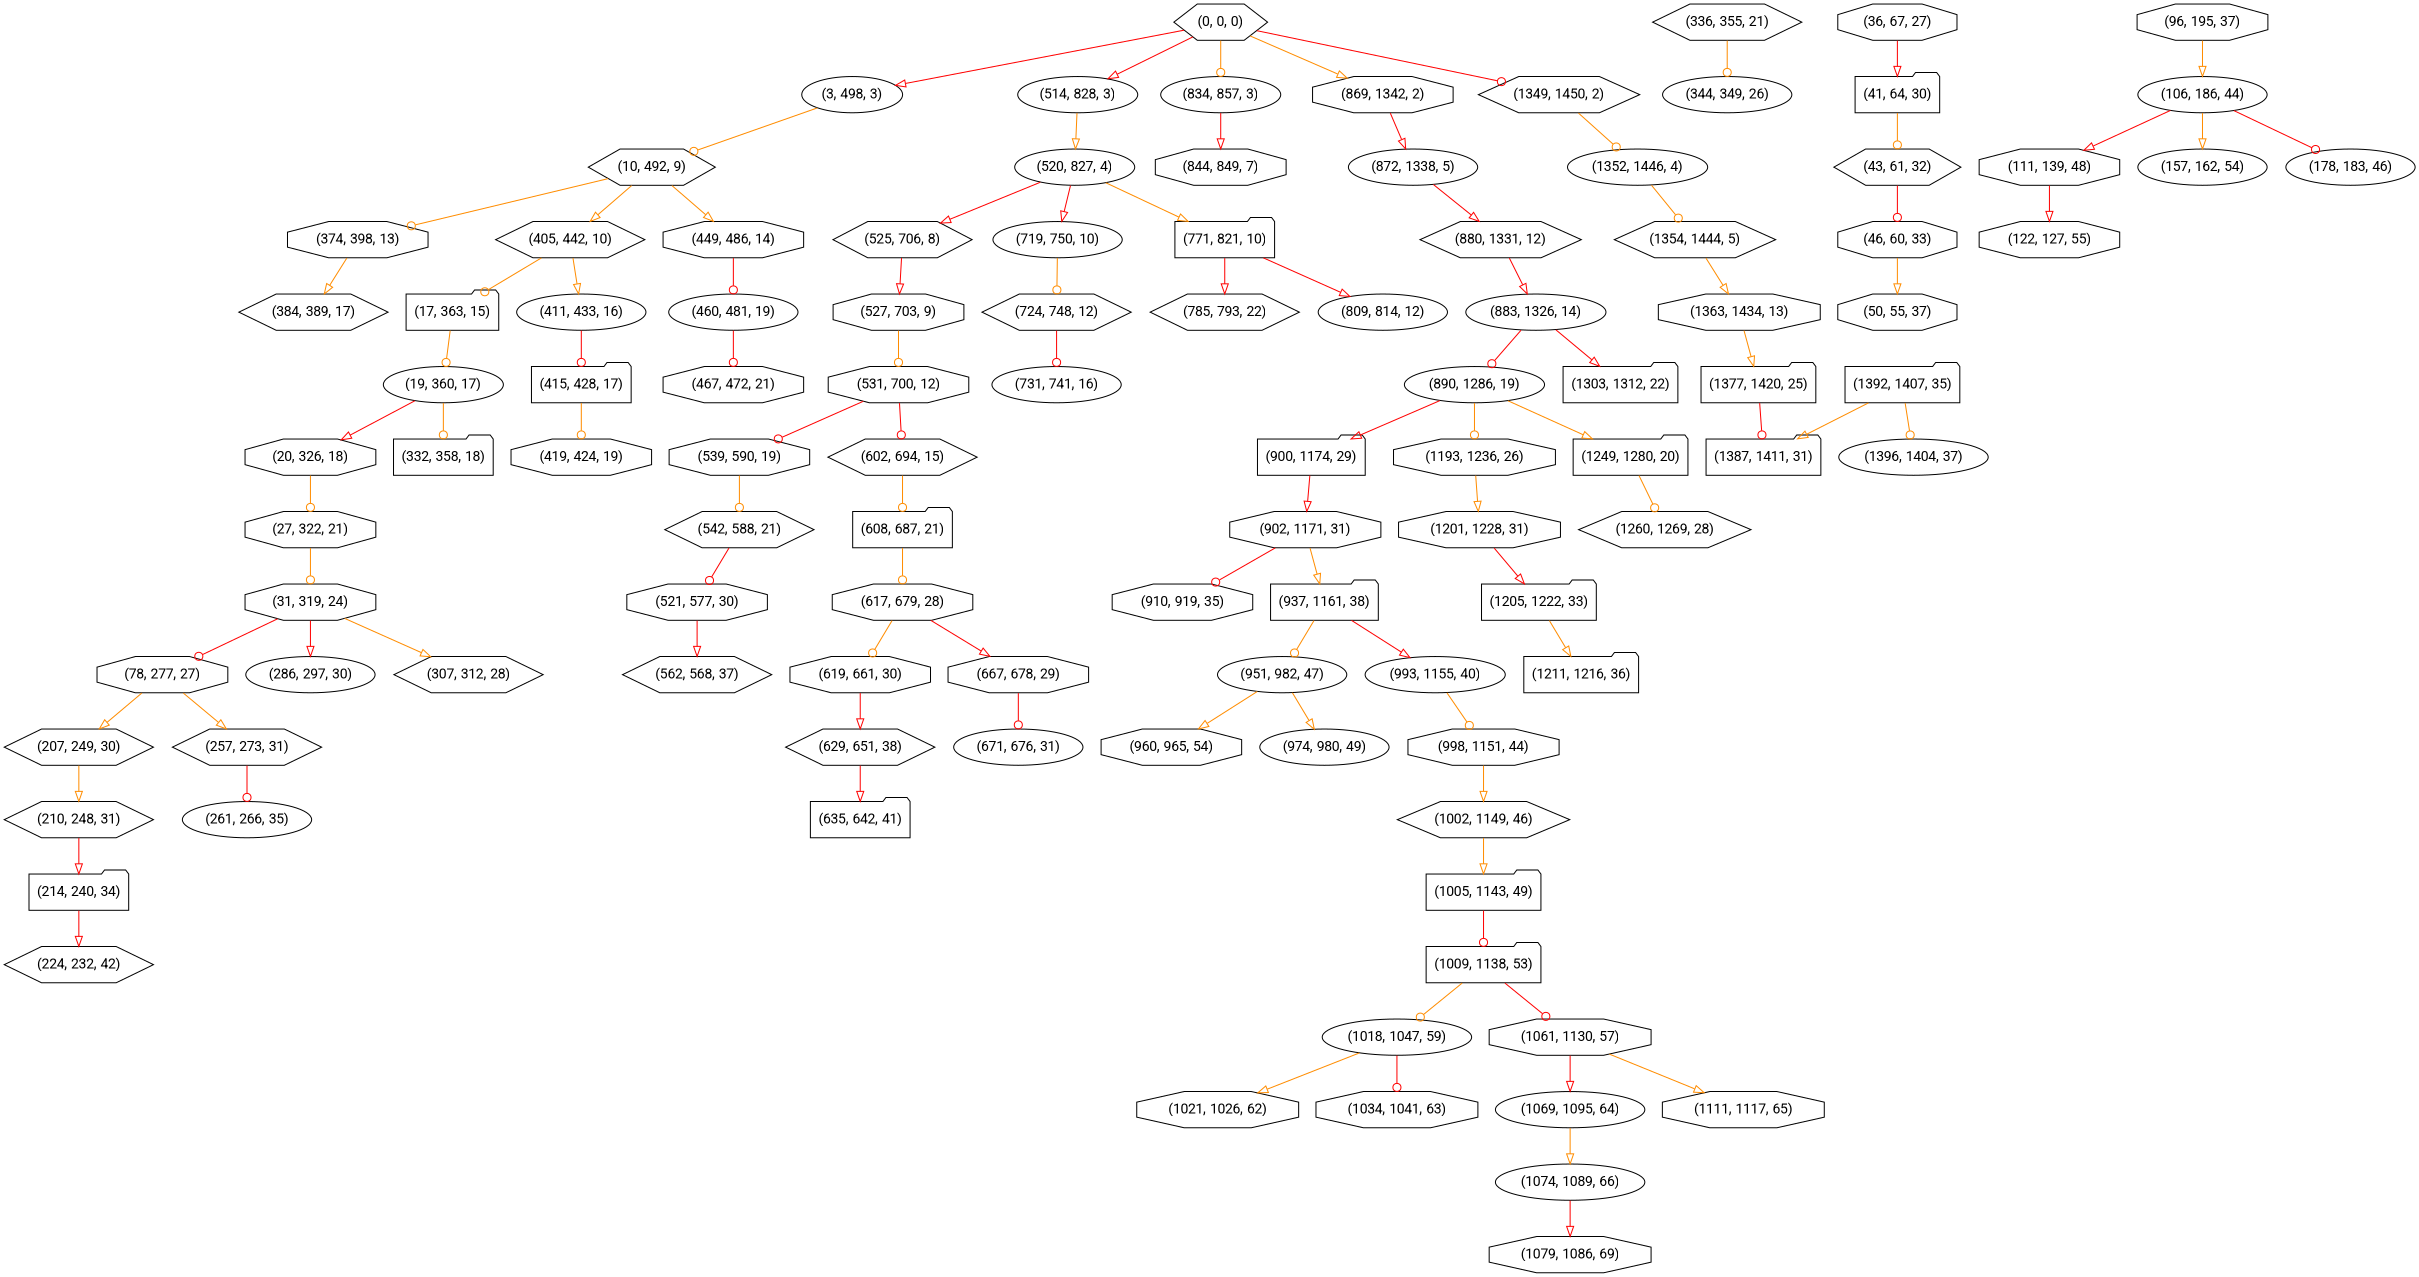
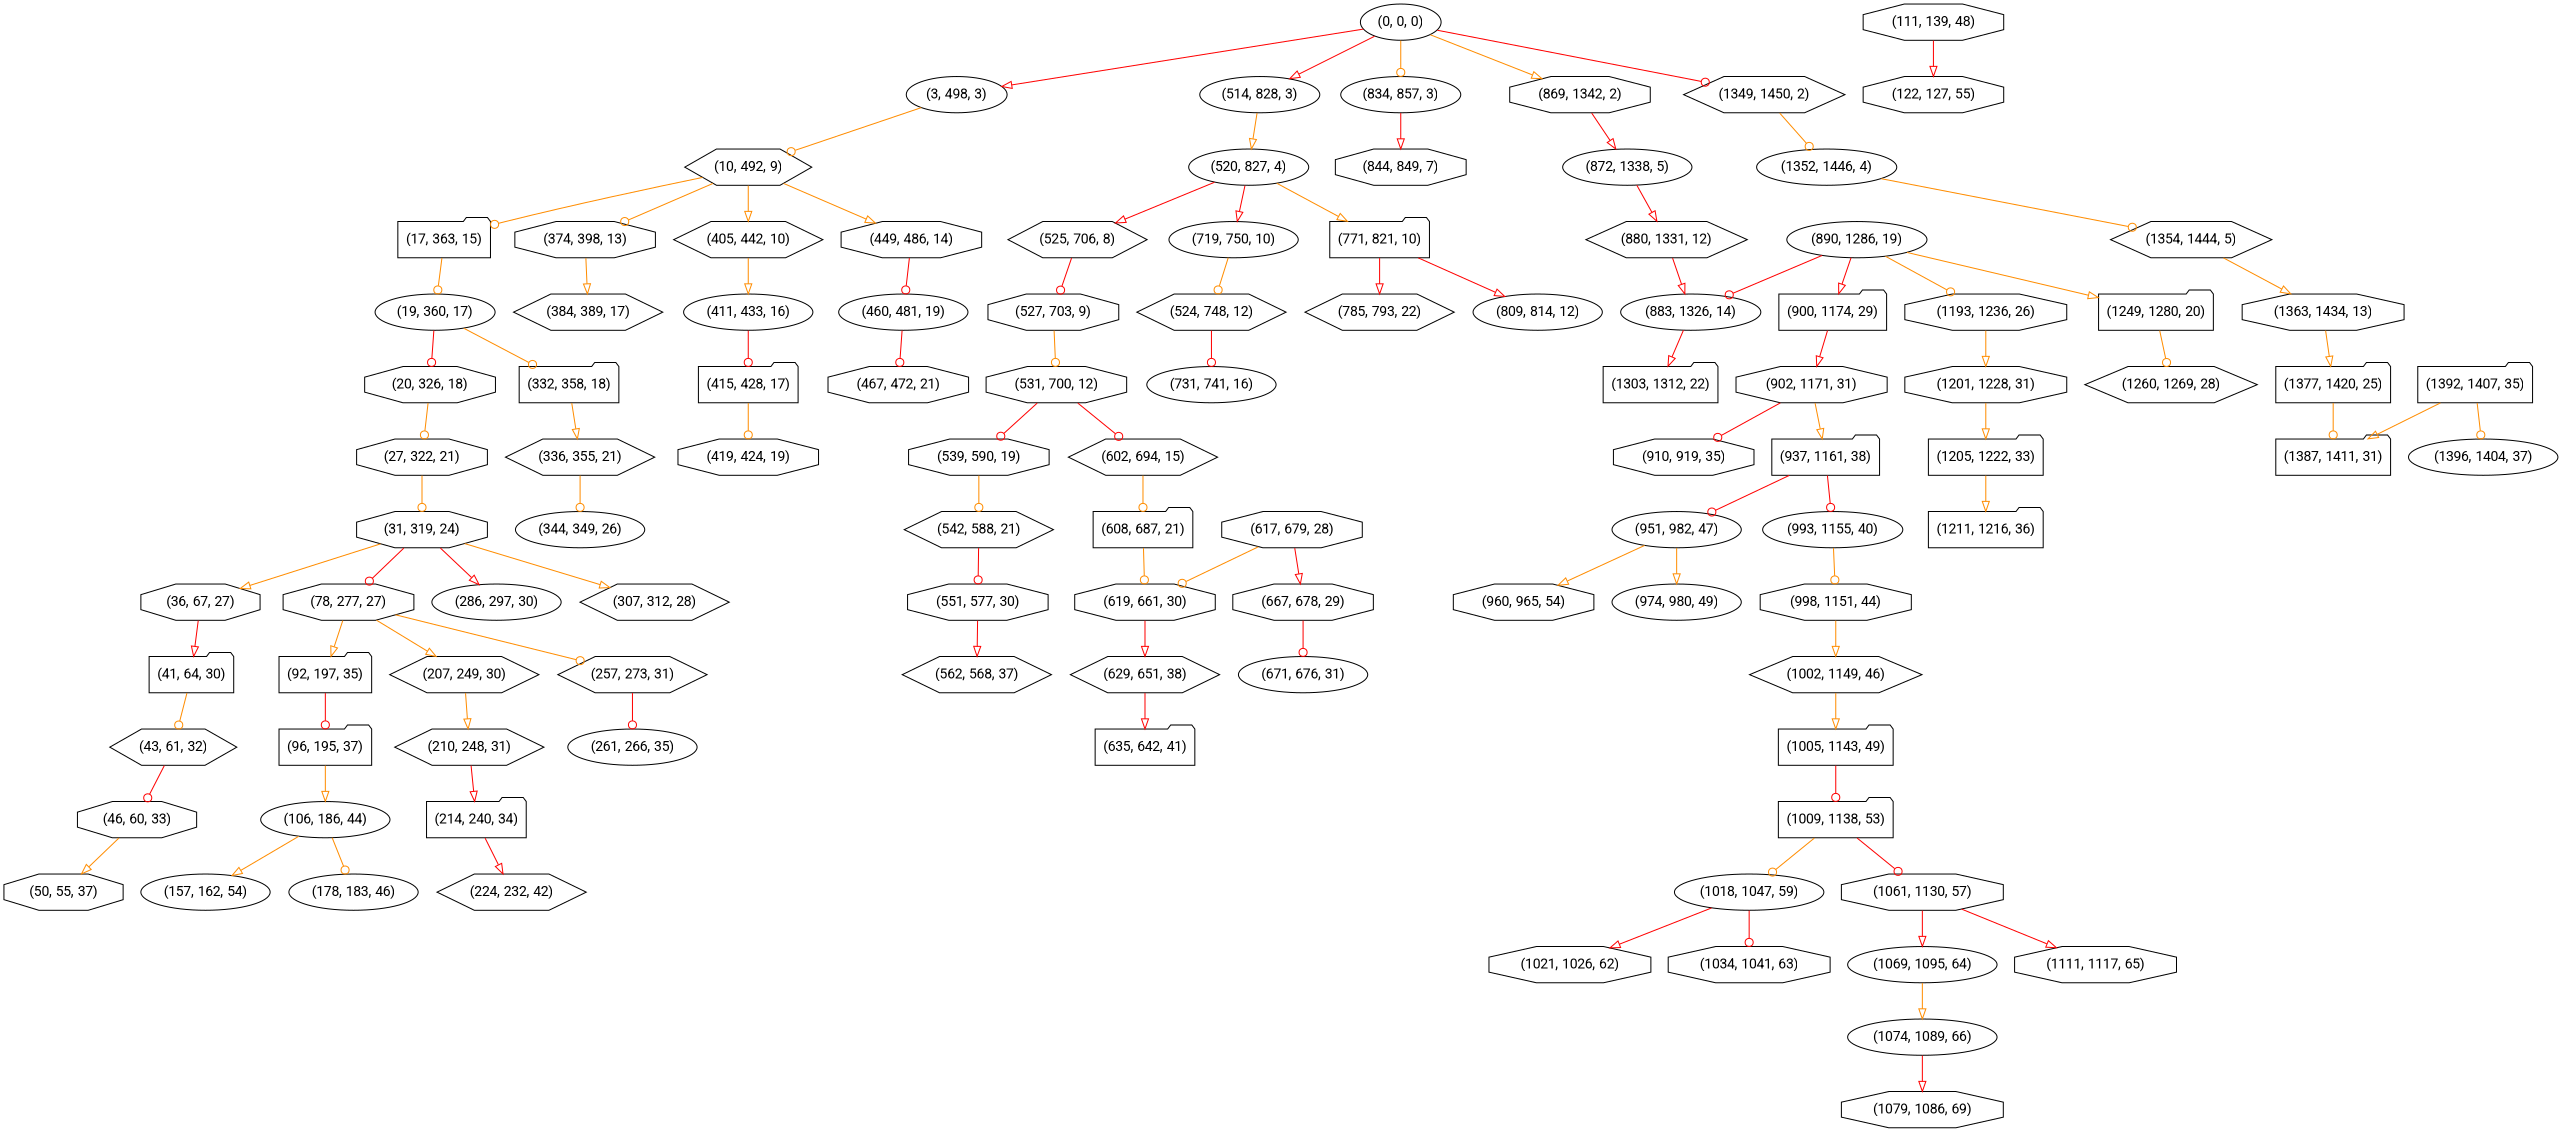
(1221, 22) -> (1401, 22)
(2202, 22) -> (325, 747)
(2132, 128) -> none
(2273, 129) -> (338, 852)
(901, 271) -> (1067, 272)
(515, 274) -> (600, 199)
(1057, 312) -> (1211, 312)
(1508, 345) -> (1778, 274)
none -> (574, 416)
(1761, 417) -> (2333, 417)
(382, 418) -> (433, 344)
(903, 562) -> (1144, 562)
(1506, 562) -> (1986, 416)
none -> (315, 565)
(697, 602) -> (978, 602)
(1305, 635) -> (1752, 493)
(1376, 636) -> (1829, 489)
none -> (325, 675)
(201, 708) -> (486, 637)
(1313, 1071) -> (1666, 926)
(1652, 1071) -> (2004, 926)
